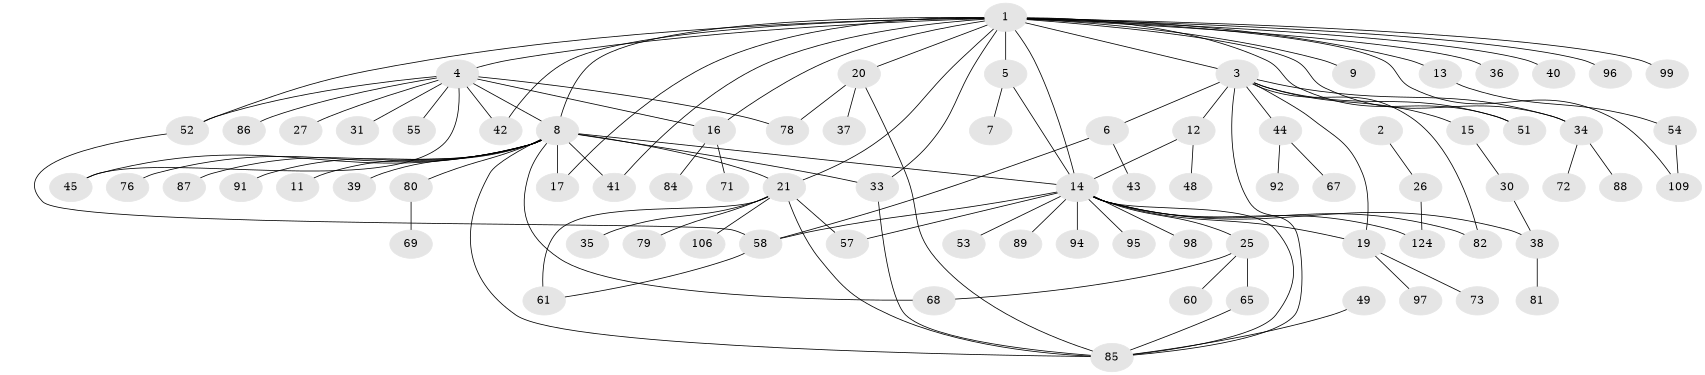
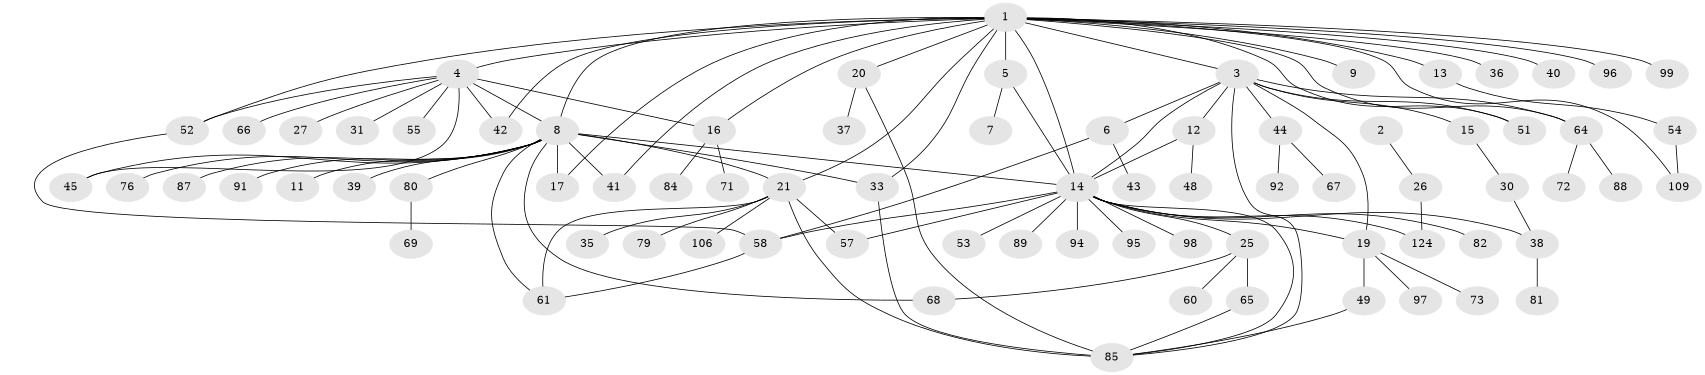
(1410, 117) -> (1154, 127)
(244, 131) -> (244, 131)
(788, 131) -> none
(1581, 131) -> (1581, 131)
none -> (1364, 273)
(691, 342) -> (492, 211)
